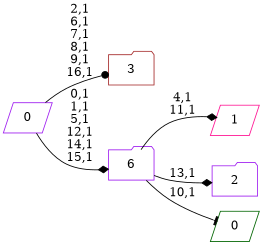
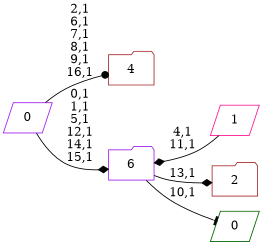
(131, 70) -> (131, 70)
(169, 123) -> (194, 153)
(235, 181) -> (235, 181)
